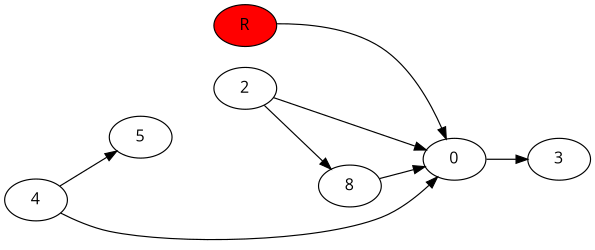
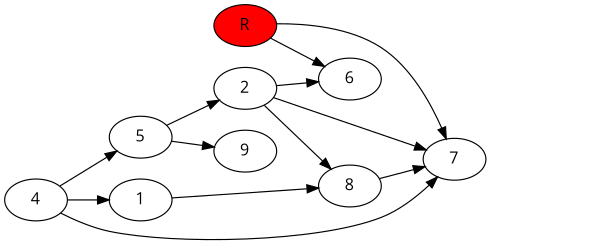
none -> (350, 79)
none -> (188, 115)
none -> (245, 151)
(455, 159) -> (455, 159)
(559, 159) -> none
none -> (141, 200)
